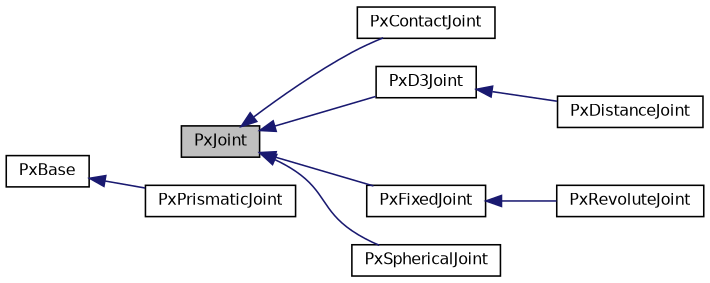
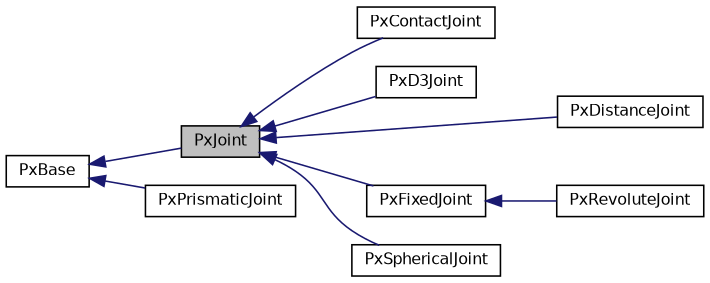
(525, 96) -> (417, 127)
none -> (143, 155)
